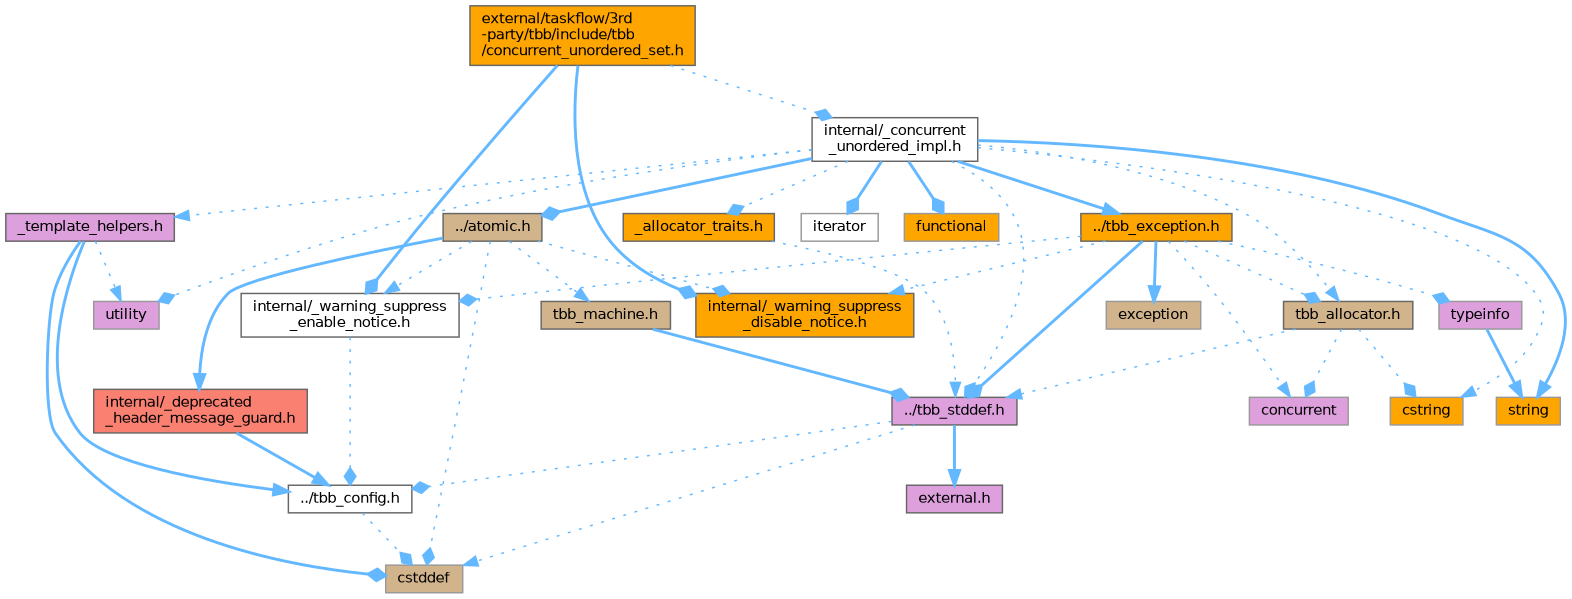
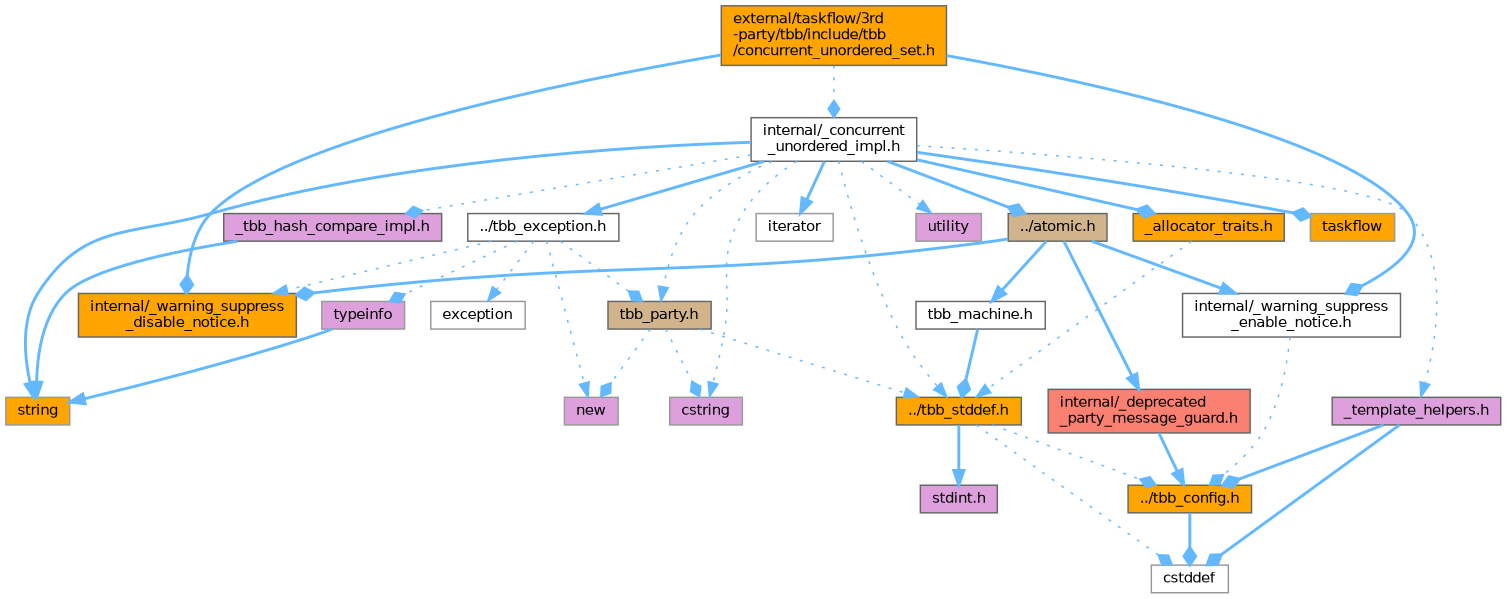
(870, 180) -> (816, 181)
(796, 184) -> (1027, 185)
(488, 201) -> (891, 183)
none -> (333, 227)
(952, 227) -> (1353, 227)
(1156, 227) -> (543, 227)
(617, 263) -> (679, 268)
(434, 264) -> (1147, 261)
(1155, 264) -> (515, 265)
(105, 265) -> none
(543, 267) -> (1024, 266)
(779, 267) -> none
(1022, 275) -> (876, 279)
(1062, 313) -> none
(606, 315) -> (981, 315)
(1154, 315) -> (478, 315)
(1348, 315) -> (660, 315)
(461, 395) -> none
(200, 411) -> (1149, 411)
(954, 411) -> (959, 411)
(1299, 411) -> (591, 411)
(1427, 411) -> (706, 411)
(82, 434) -> (1312, 452)
(696, 493) -> (1067, 490)
(350, 499) -> (1190, 499)
(954, 499) -> (959, 499)
(381, 533) -> (1190, 530)
(424, 579) -> (1190, 579)
